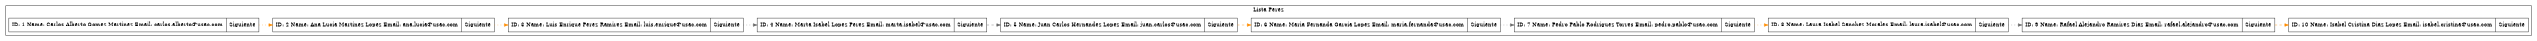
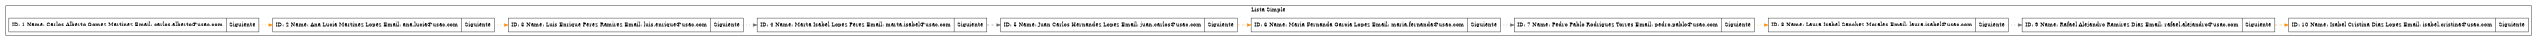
(1269, 10) -> (1269, 10)
